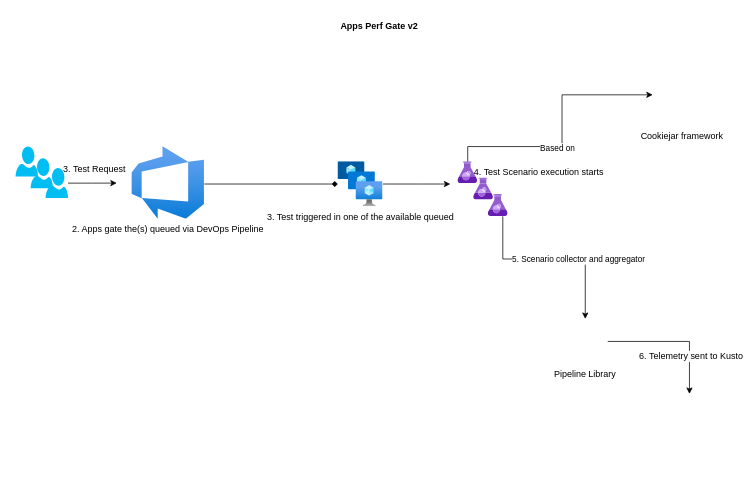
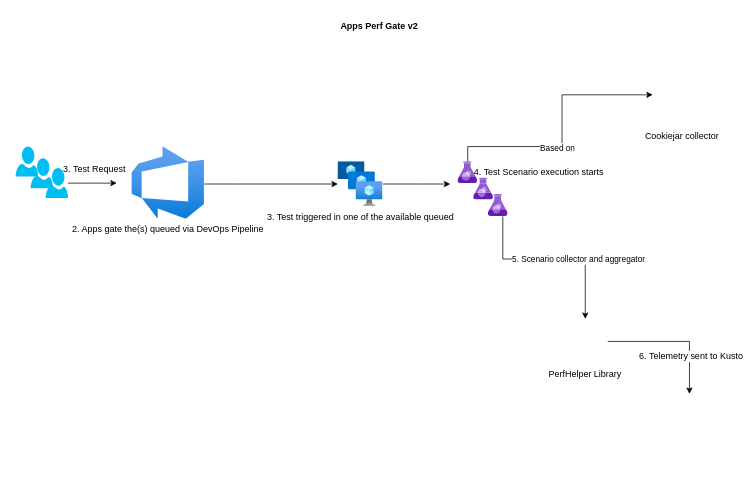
(683, 136) -> (683, 136)
(331, 184) -> (331, 184)
(585, 374) -> (585, 374)
